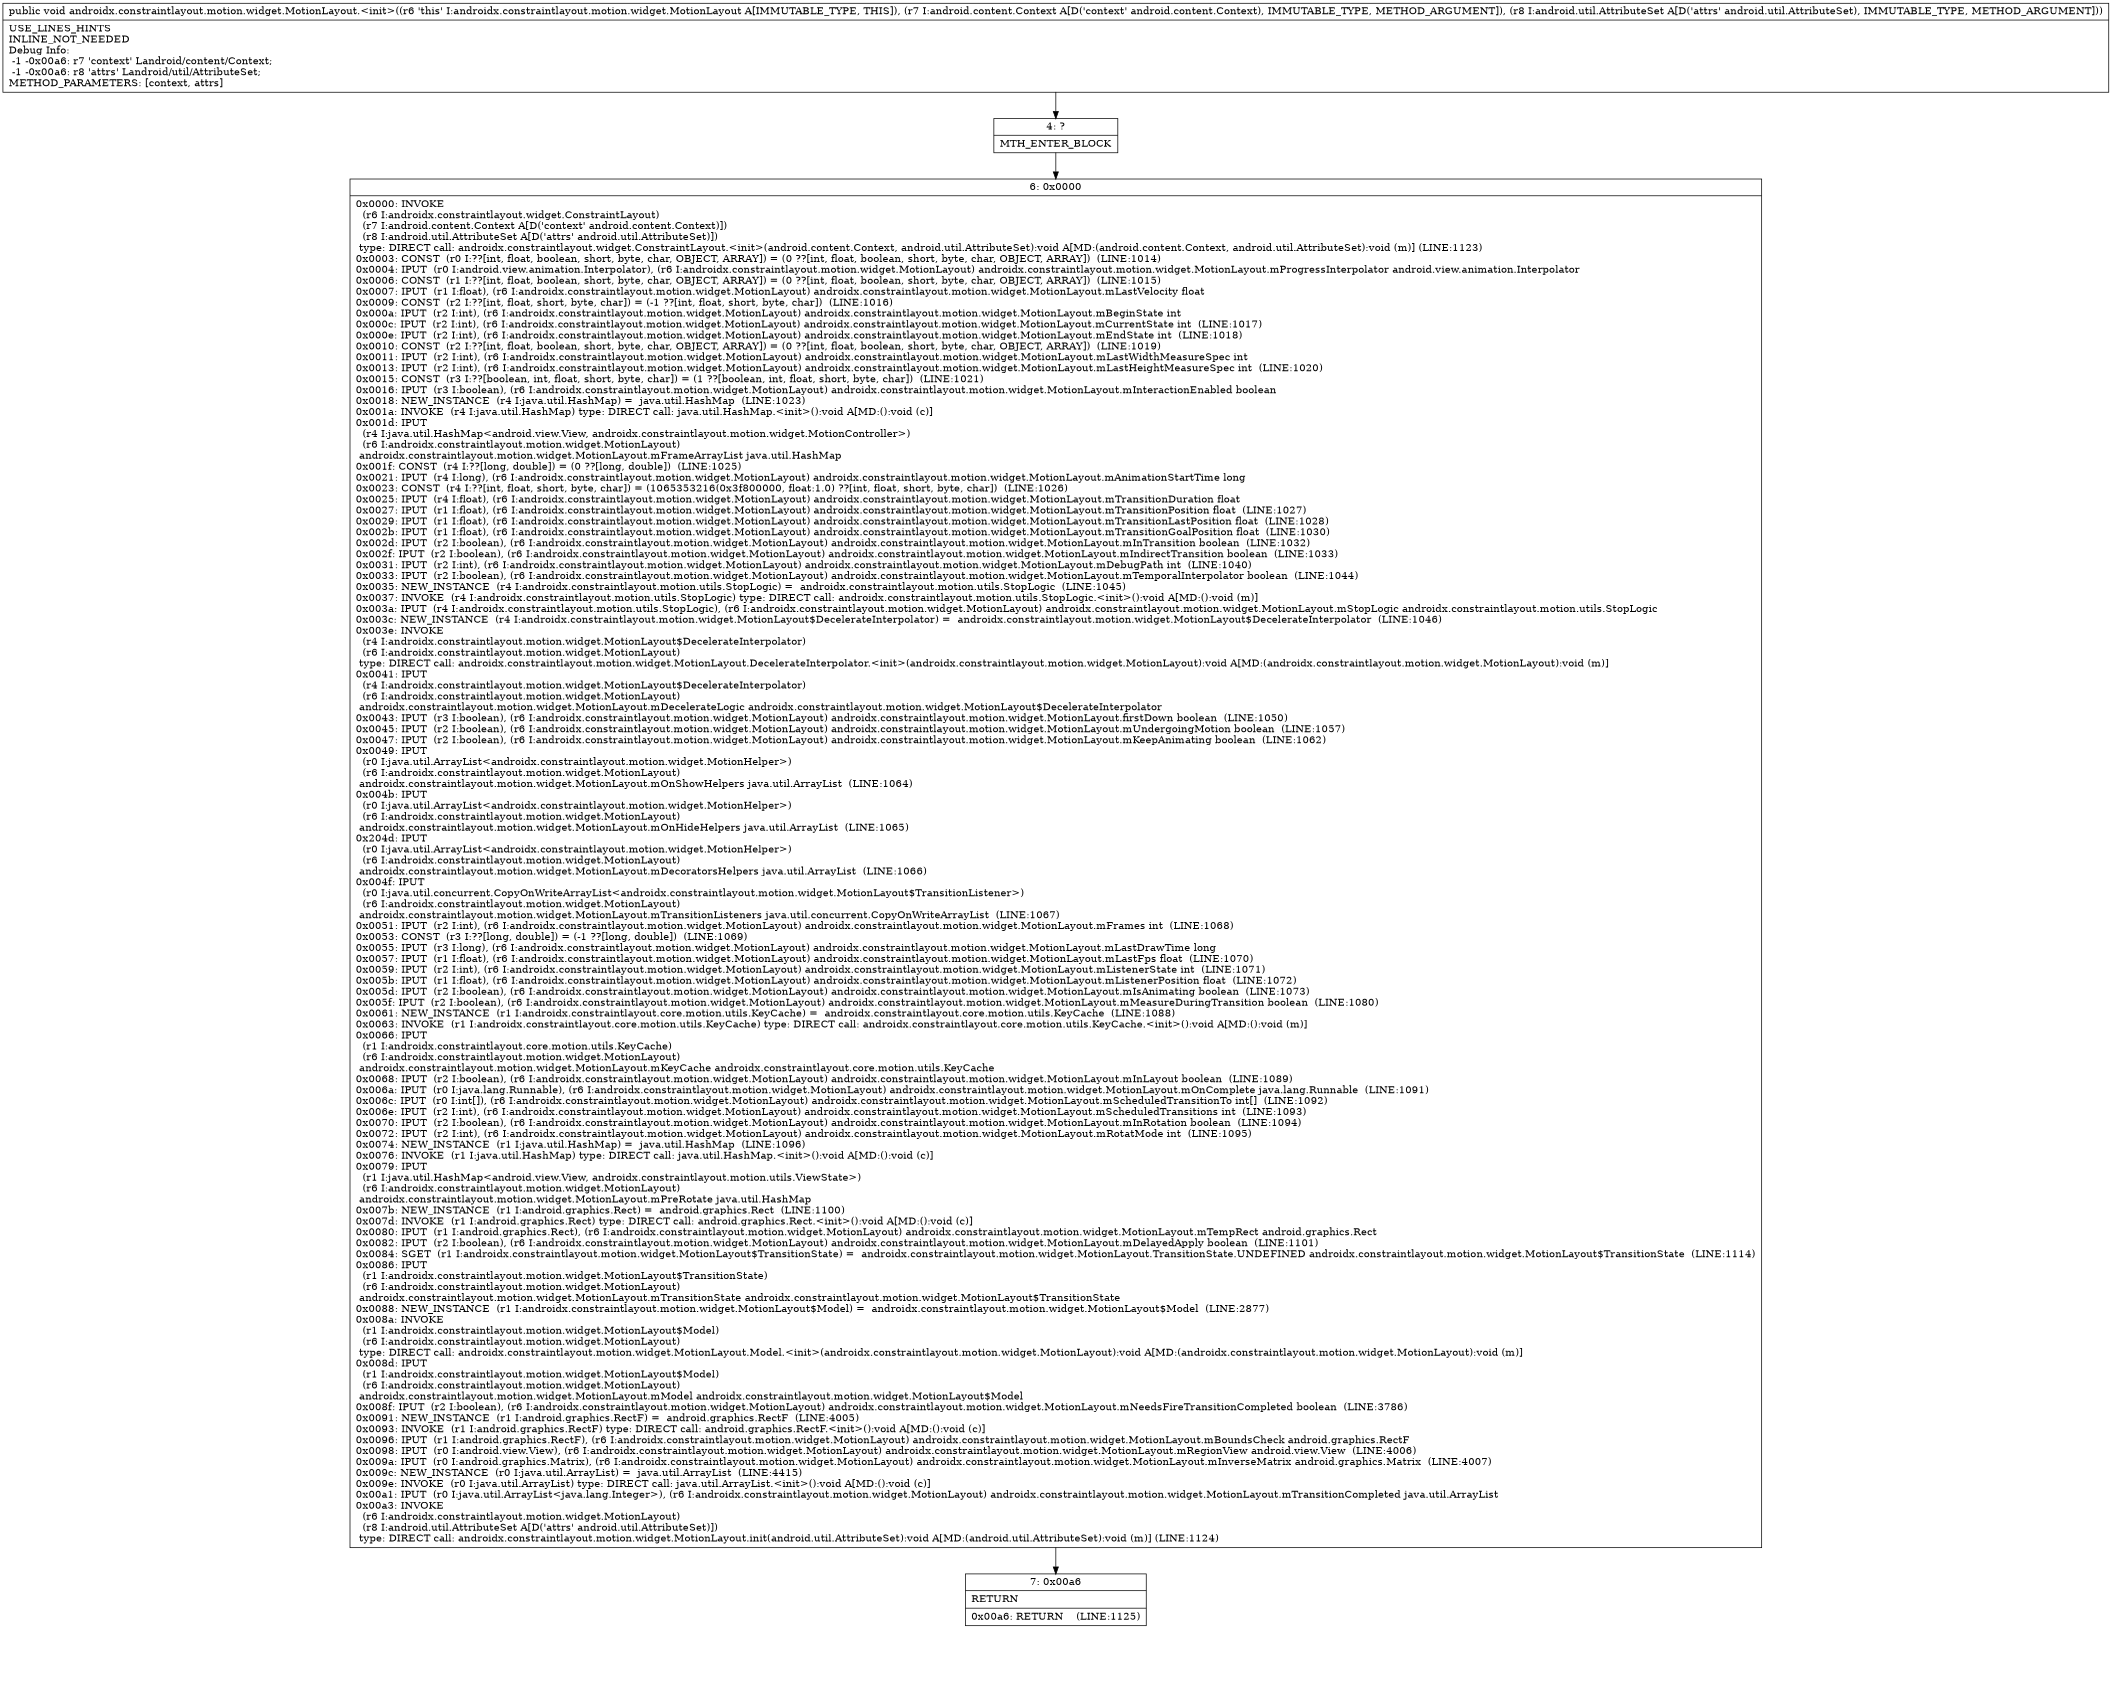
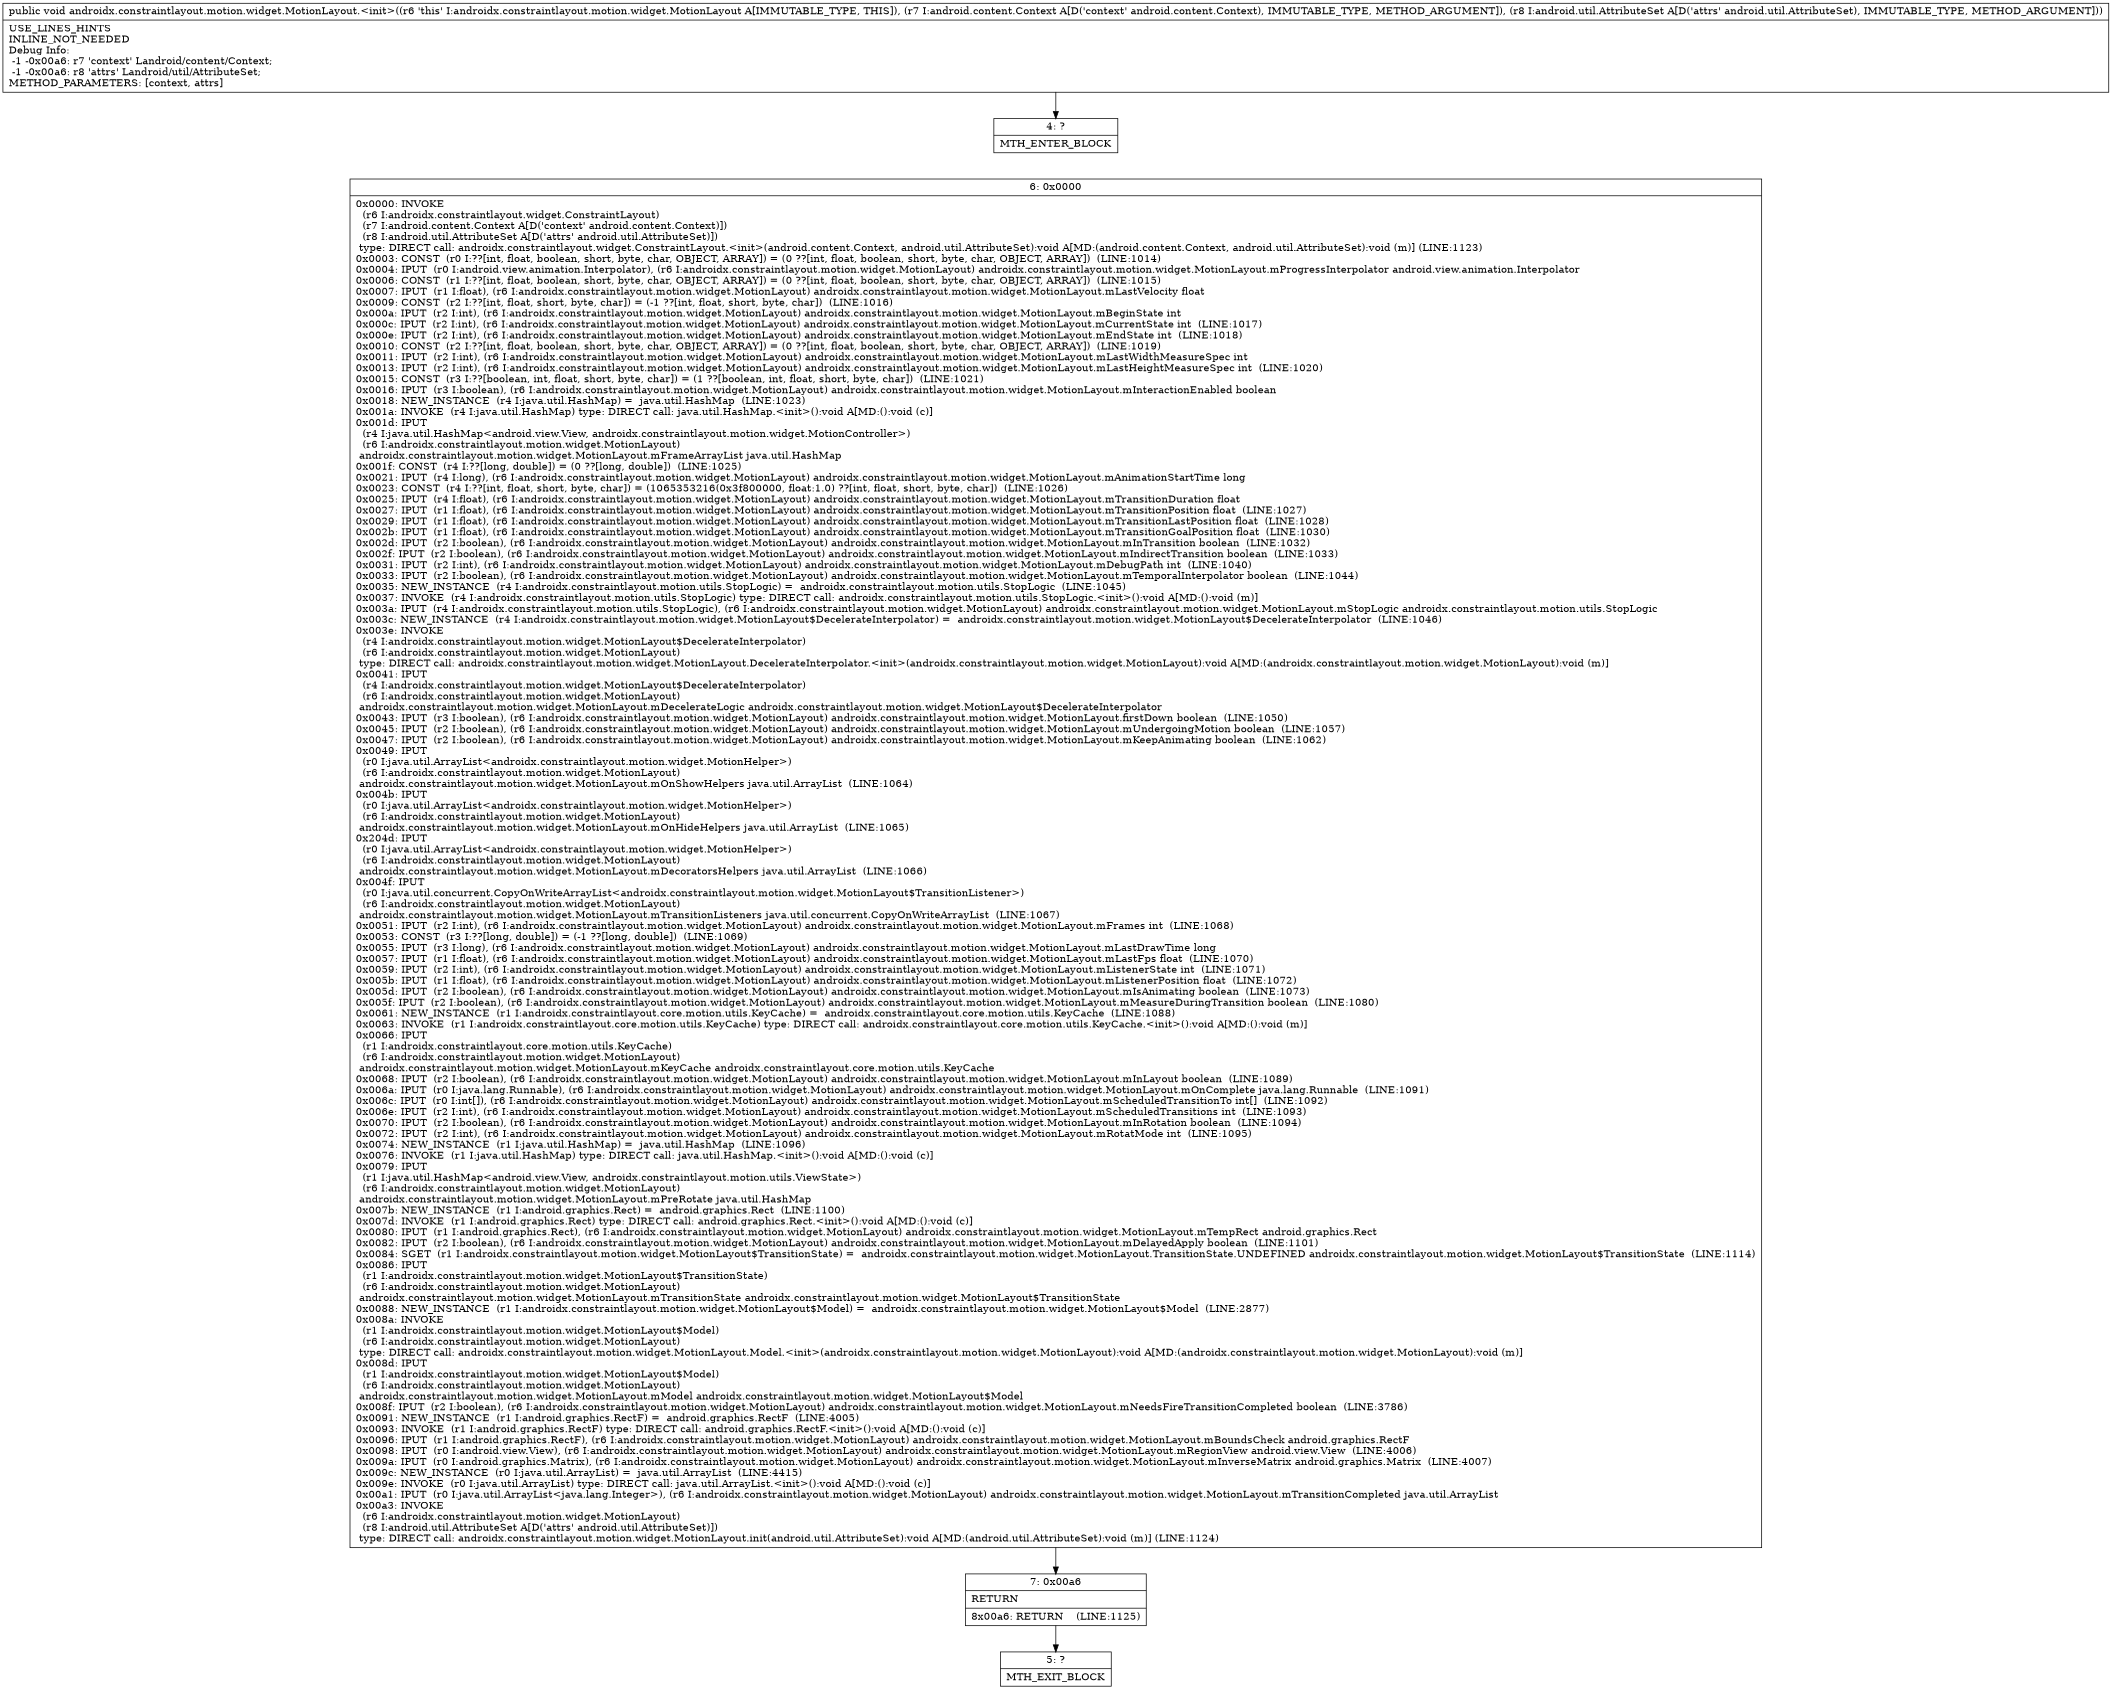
(1056, 162) -> none
(1056, 1617) -> (1056, 1617)
none -> (1056, 1669)
